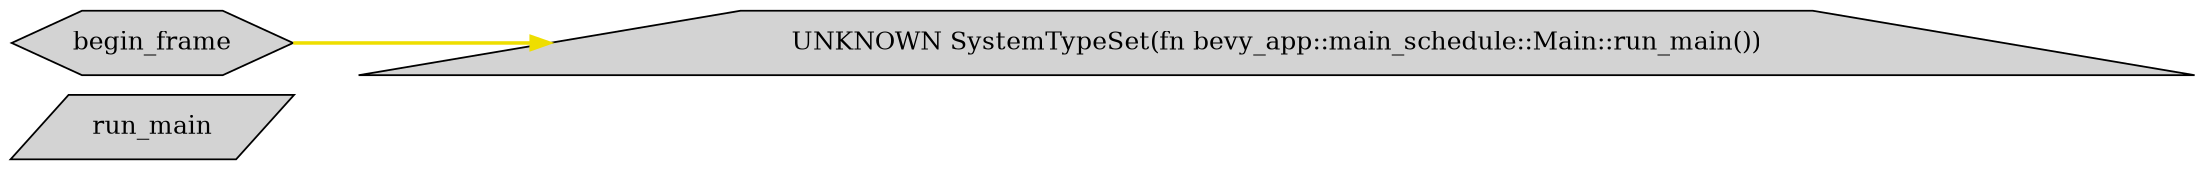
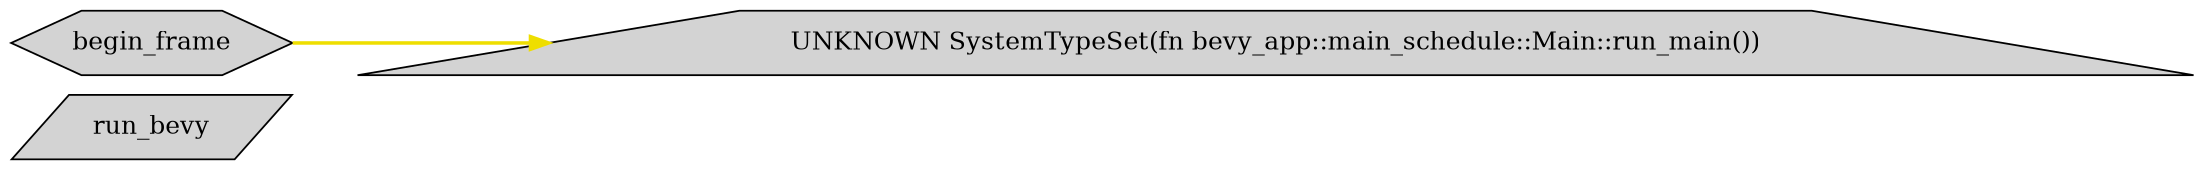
(152, 127) -> (152, 127)
